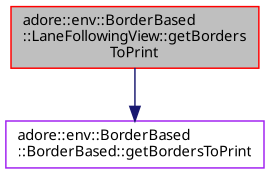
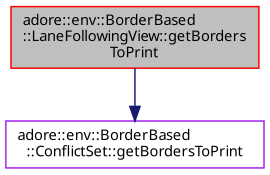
(135, 144) -> (135, 144)
